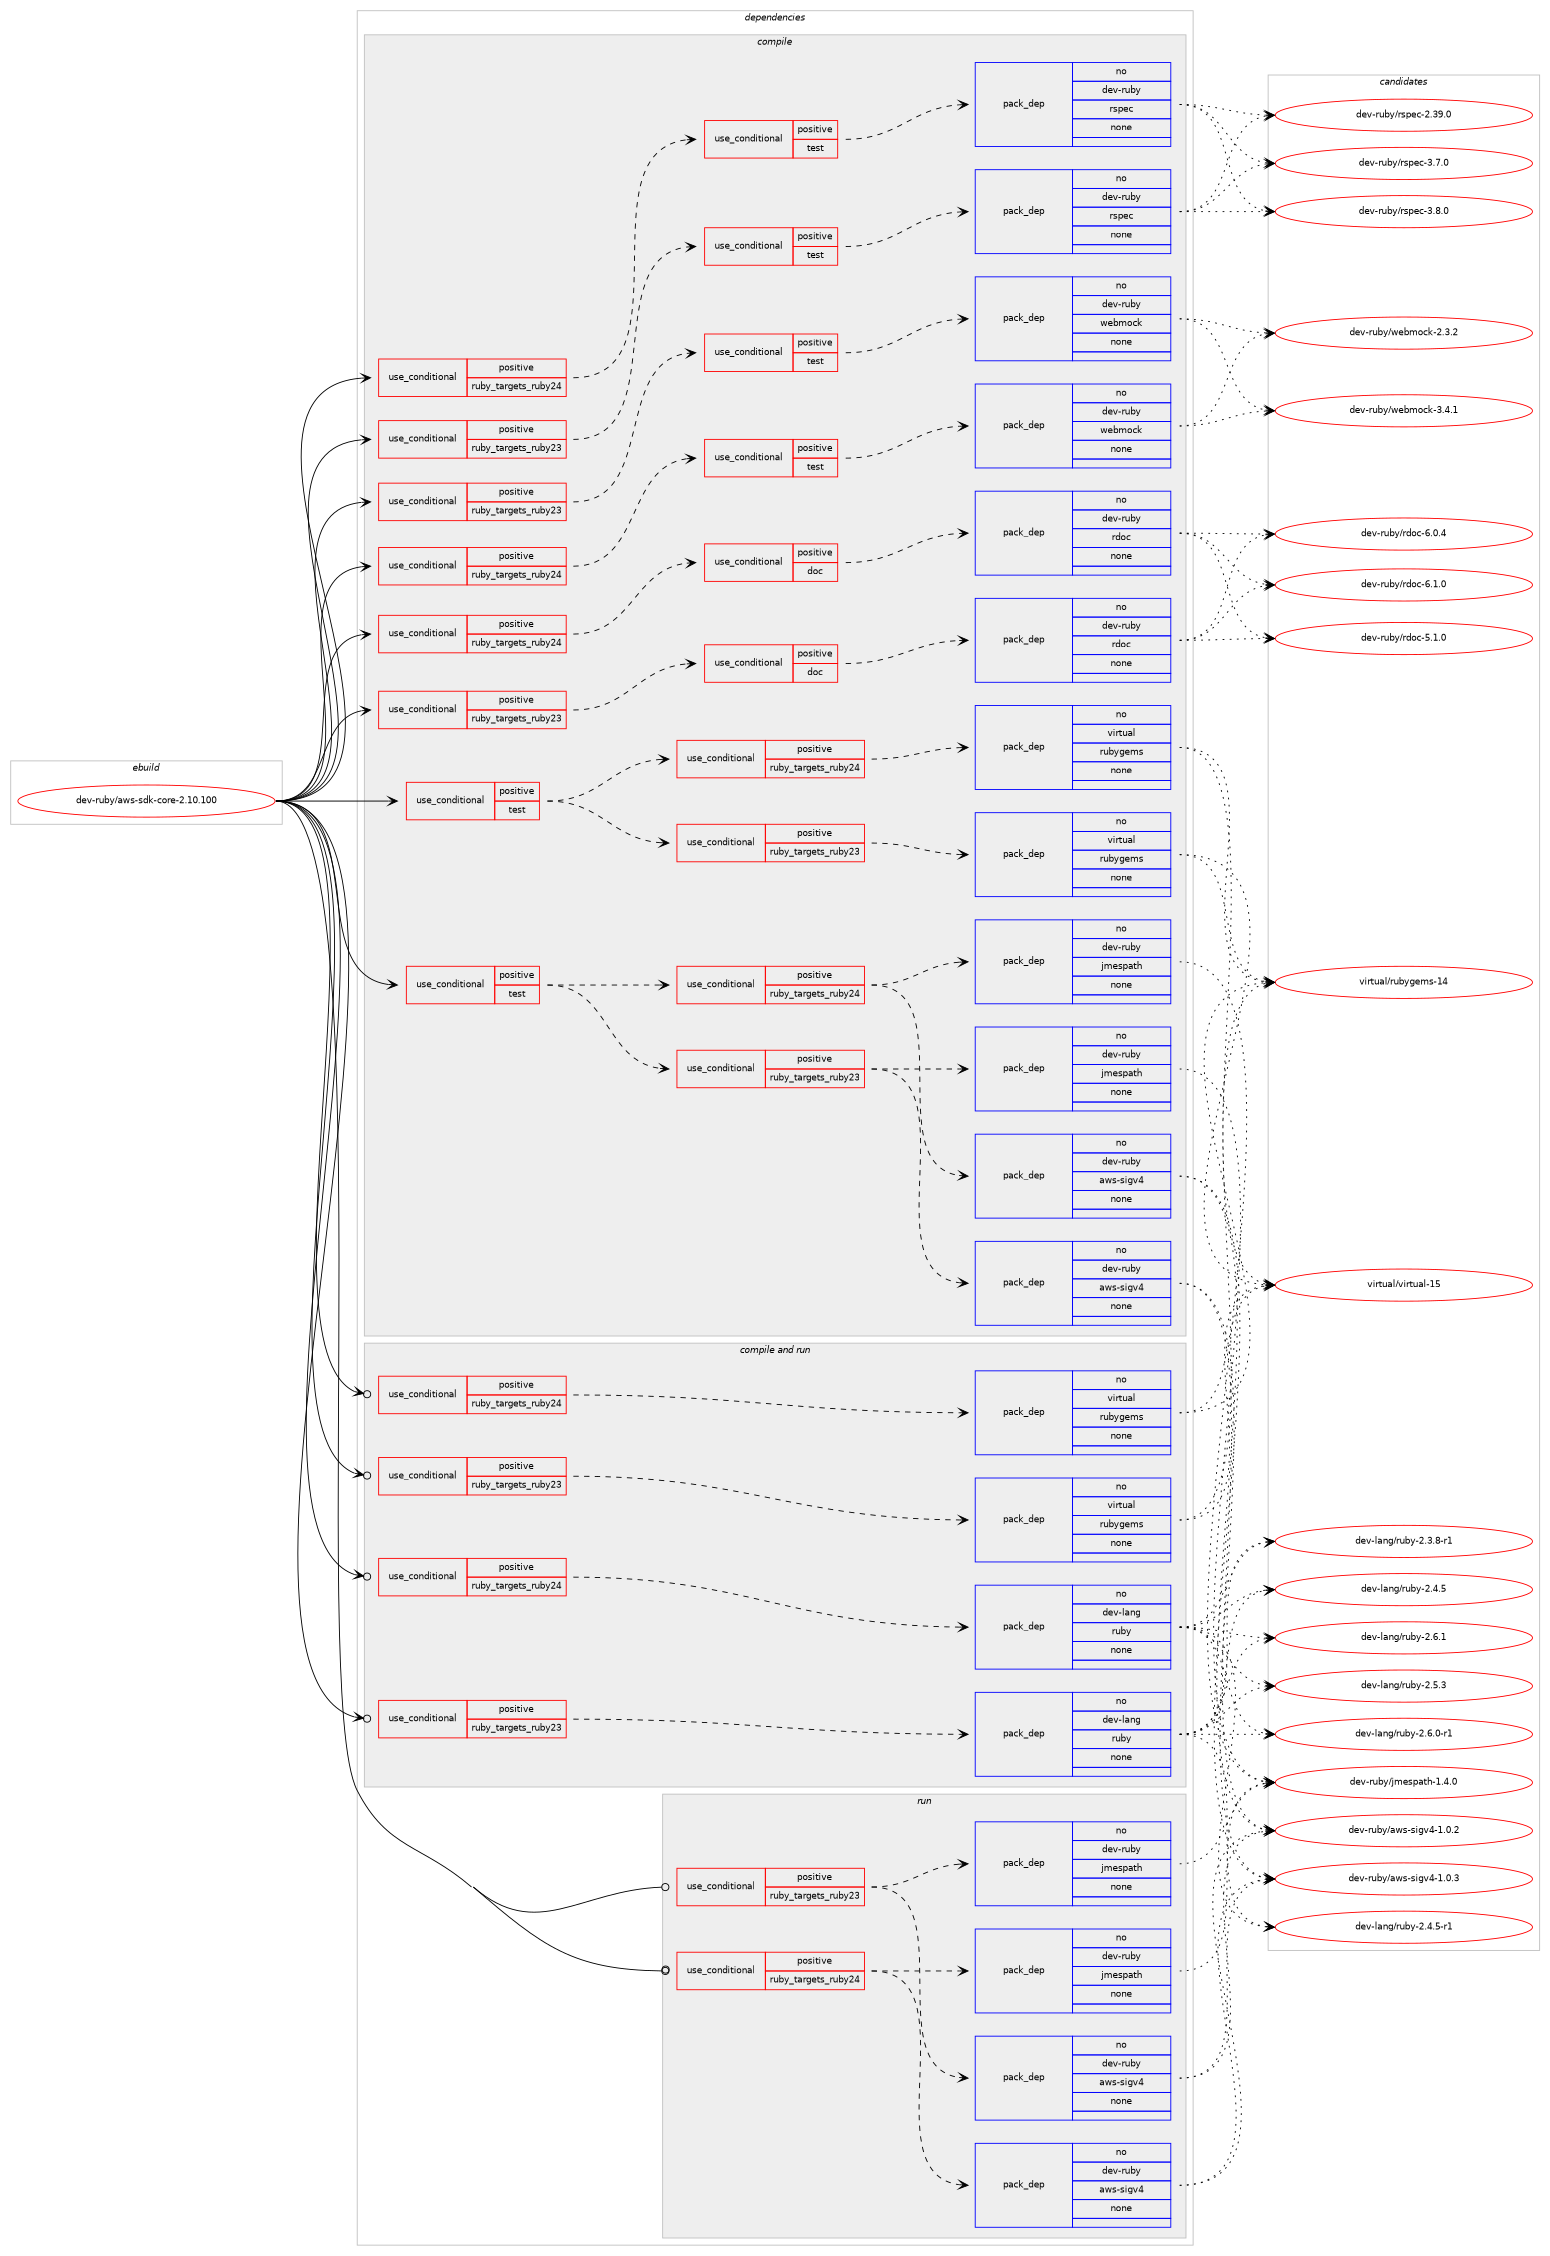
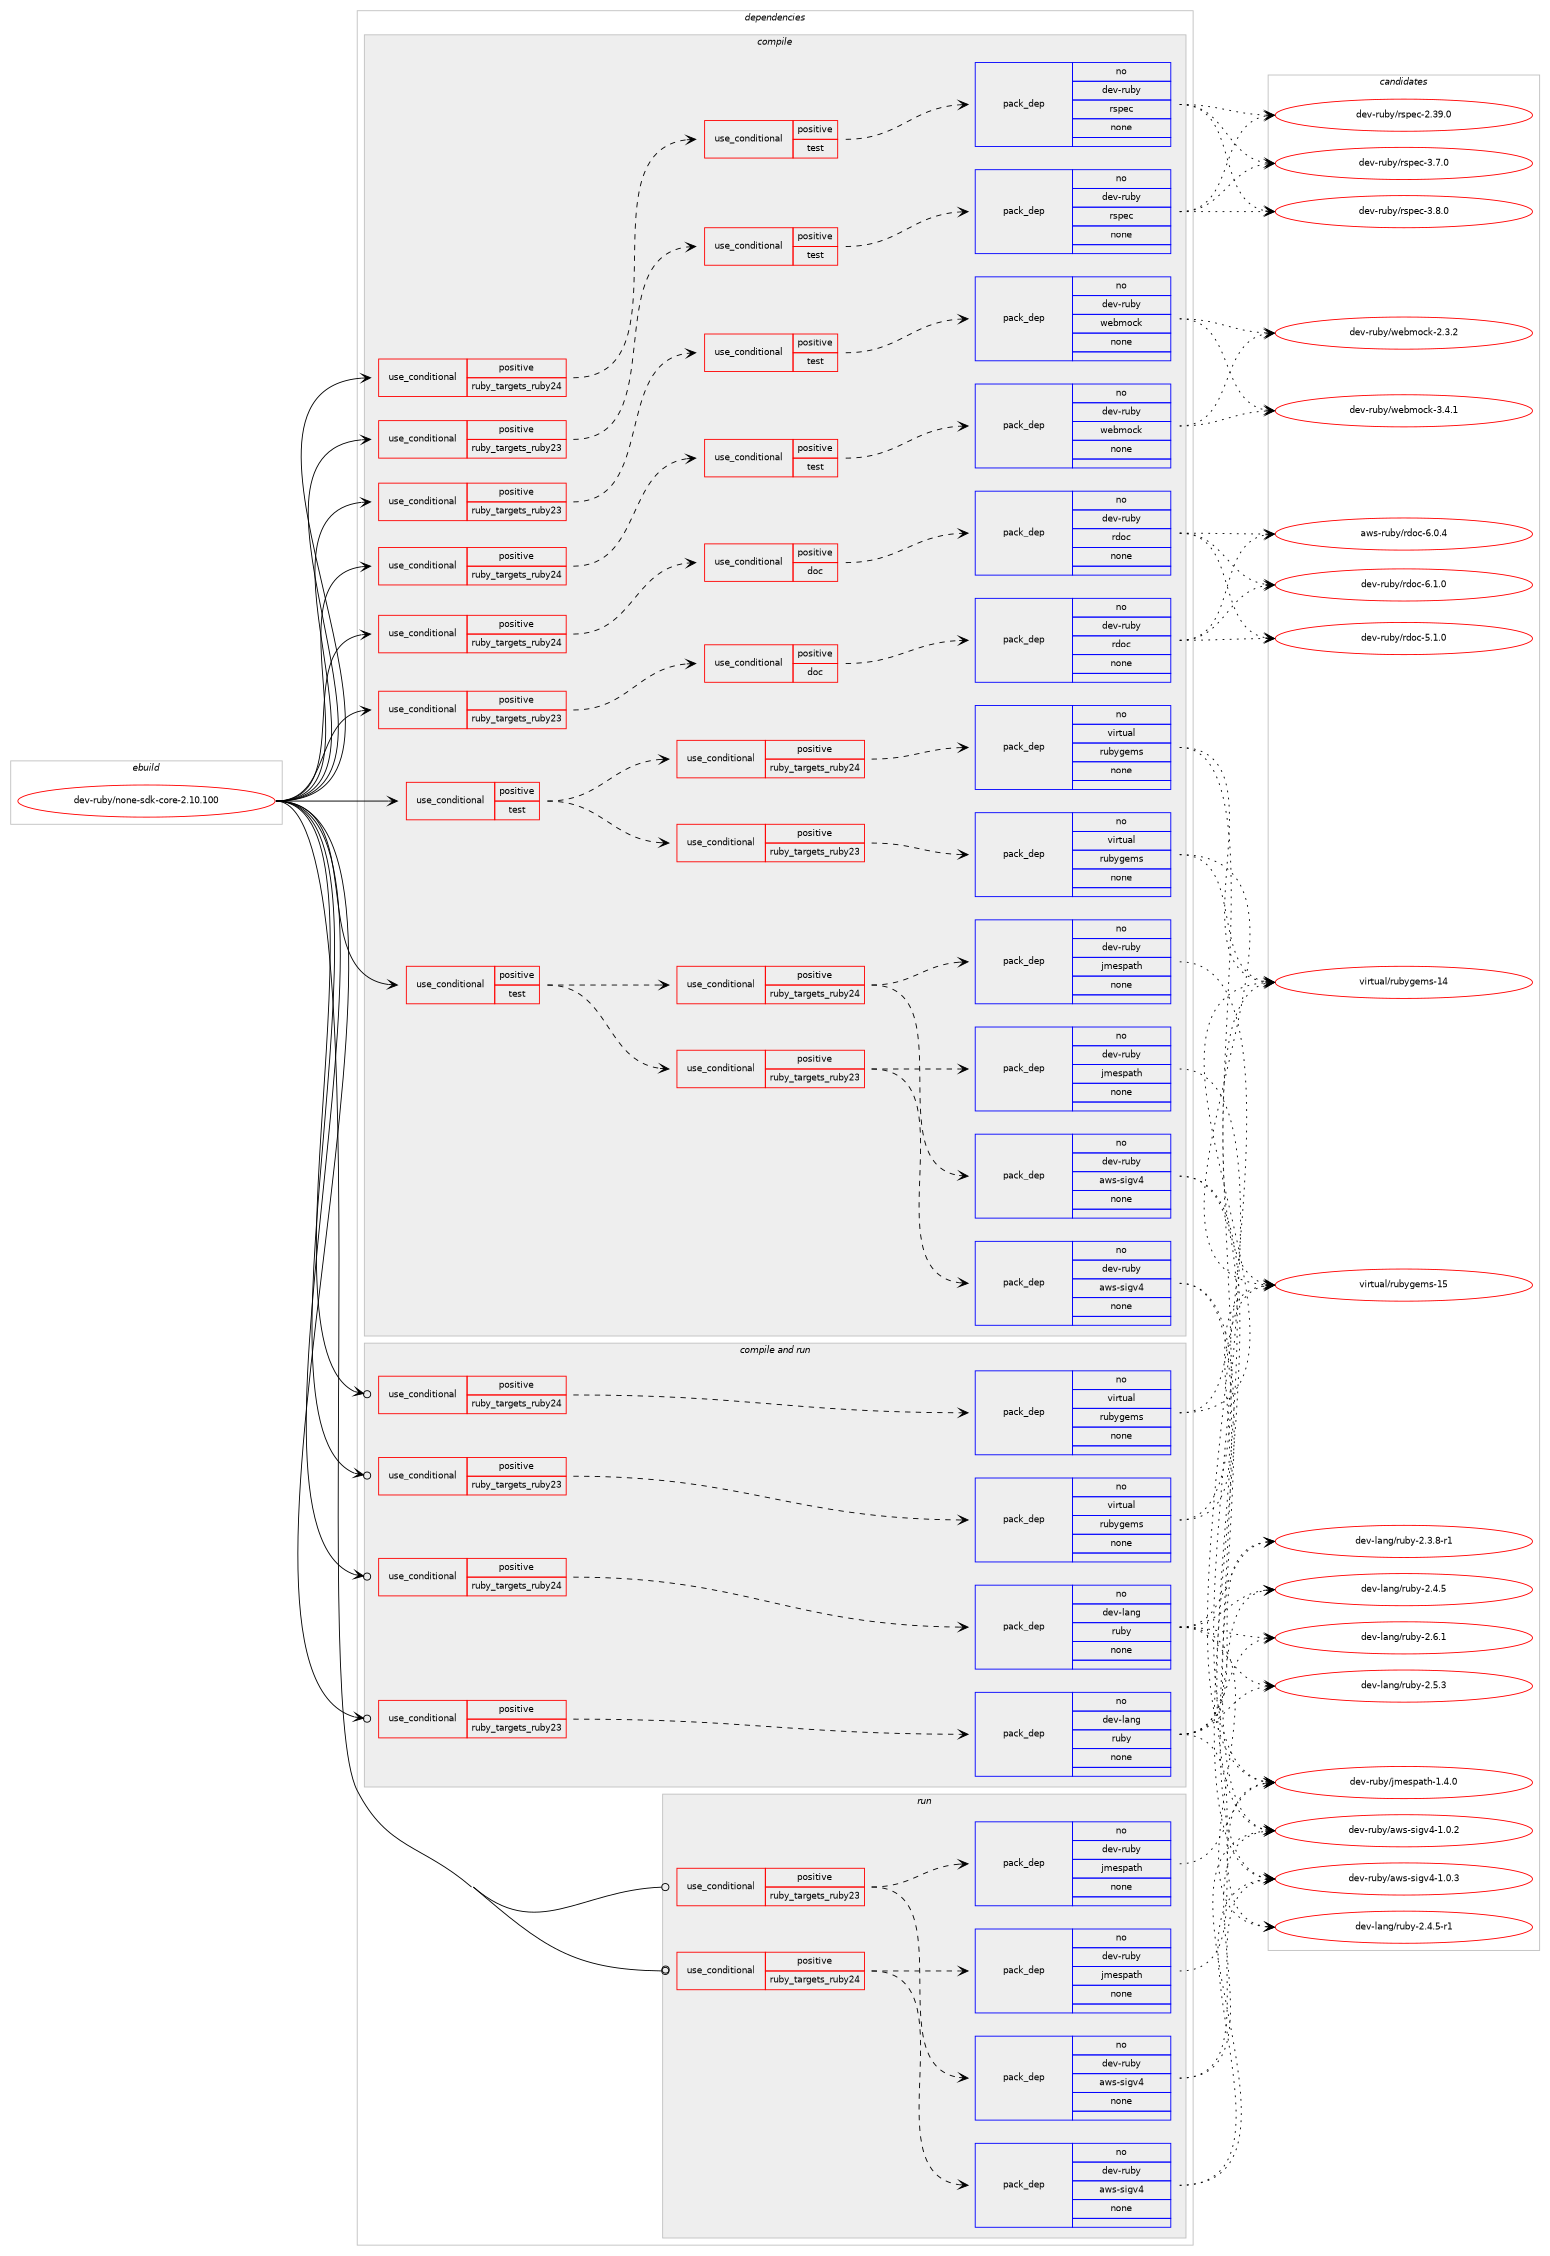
(1404, 534) -> (1404, 534)
(146, 801) -> (146, 801)
(1404, 1285) -> (1404, 1285)
(1404, 1734) -> none
